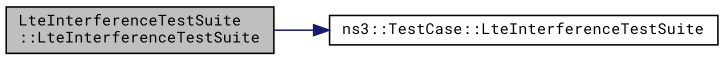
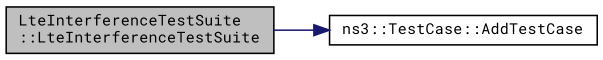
(524, 30) -> (463, 30)
